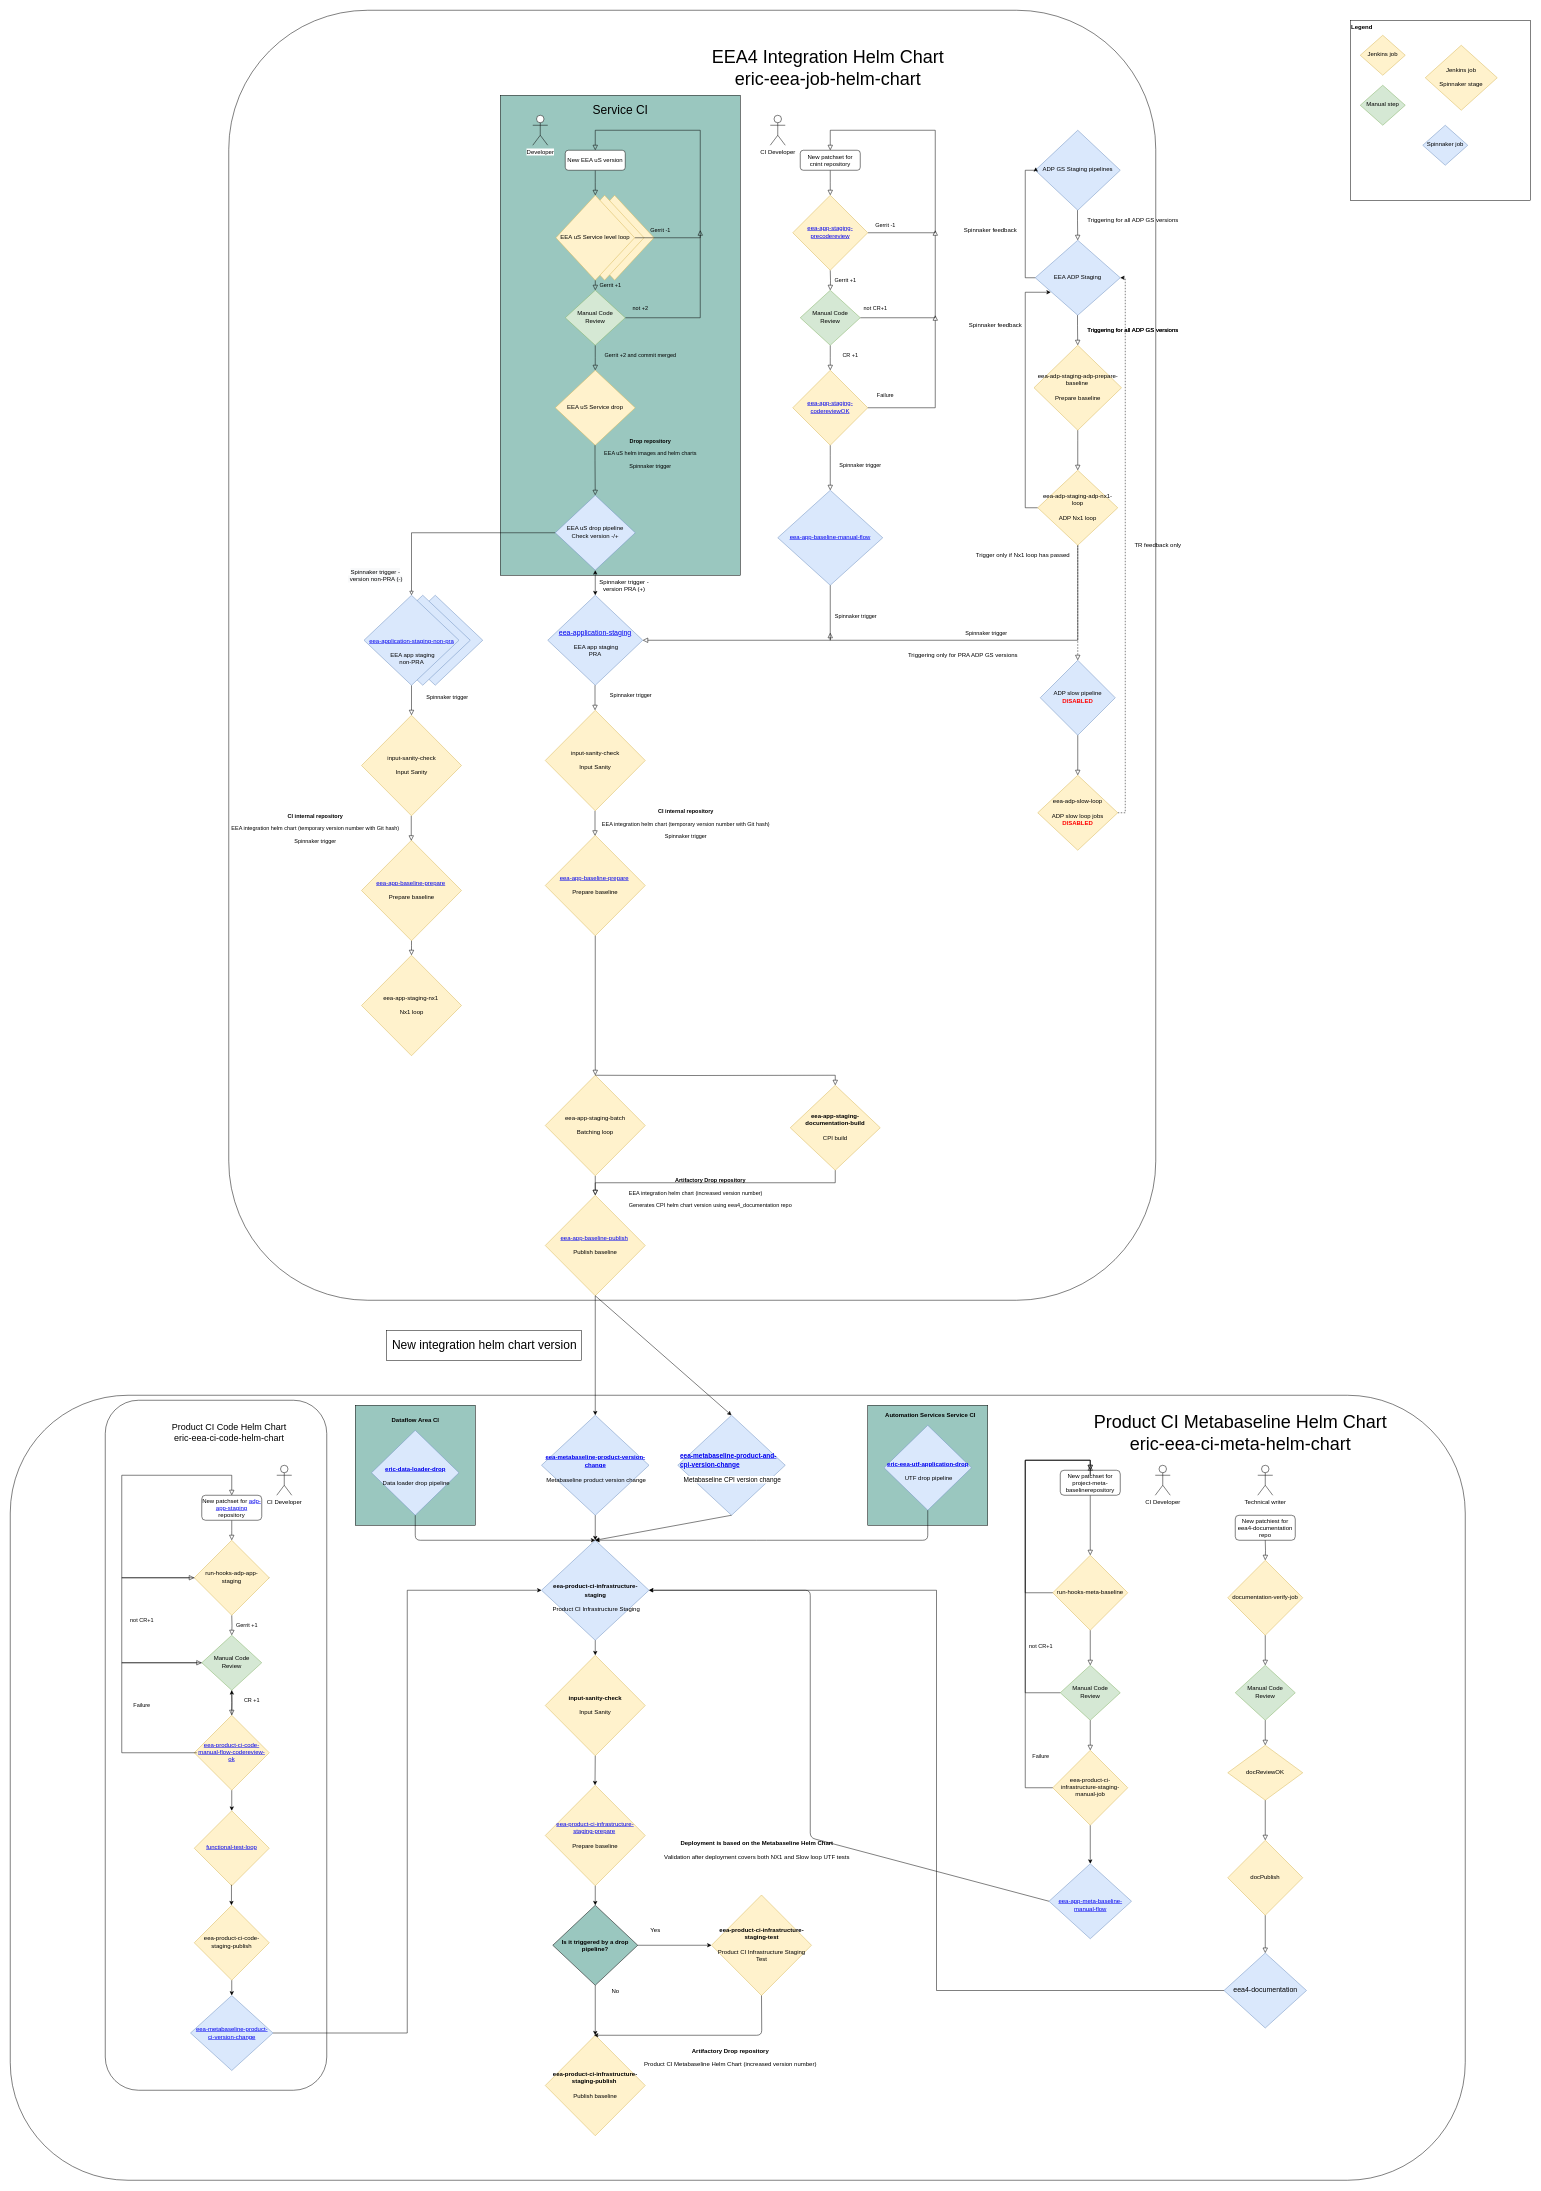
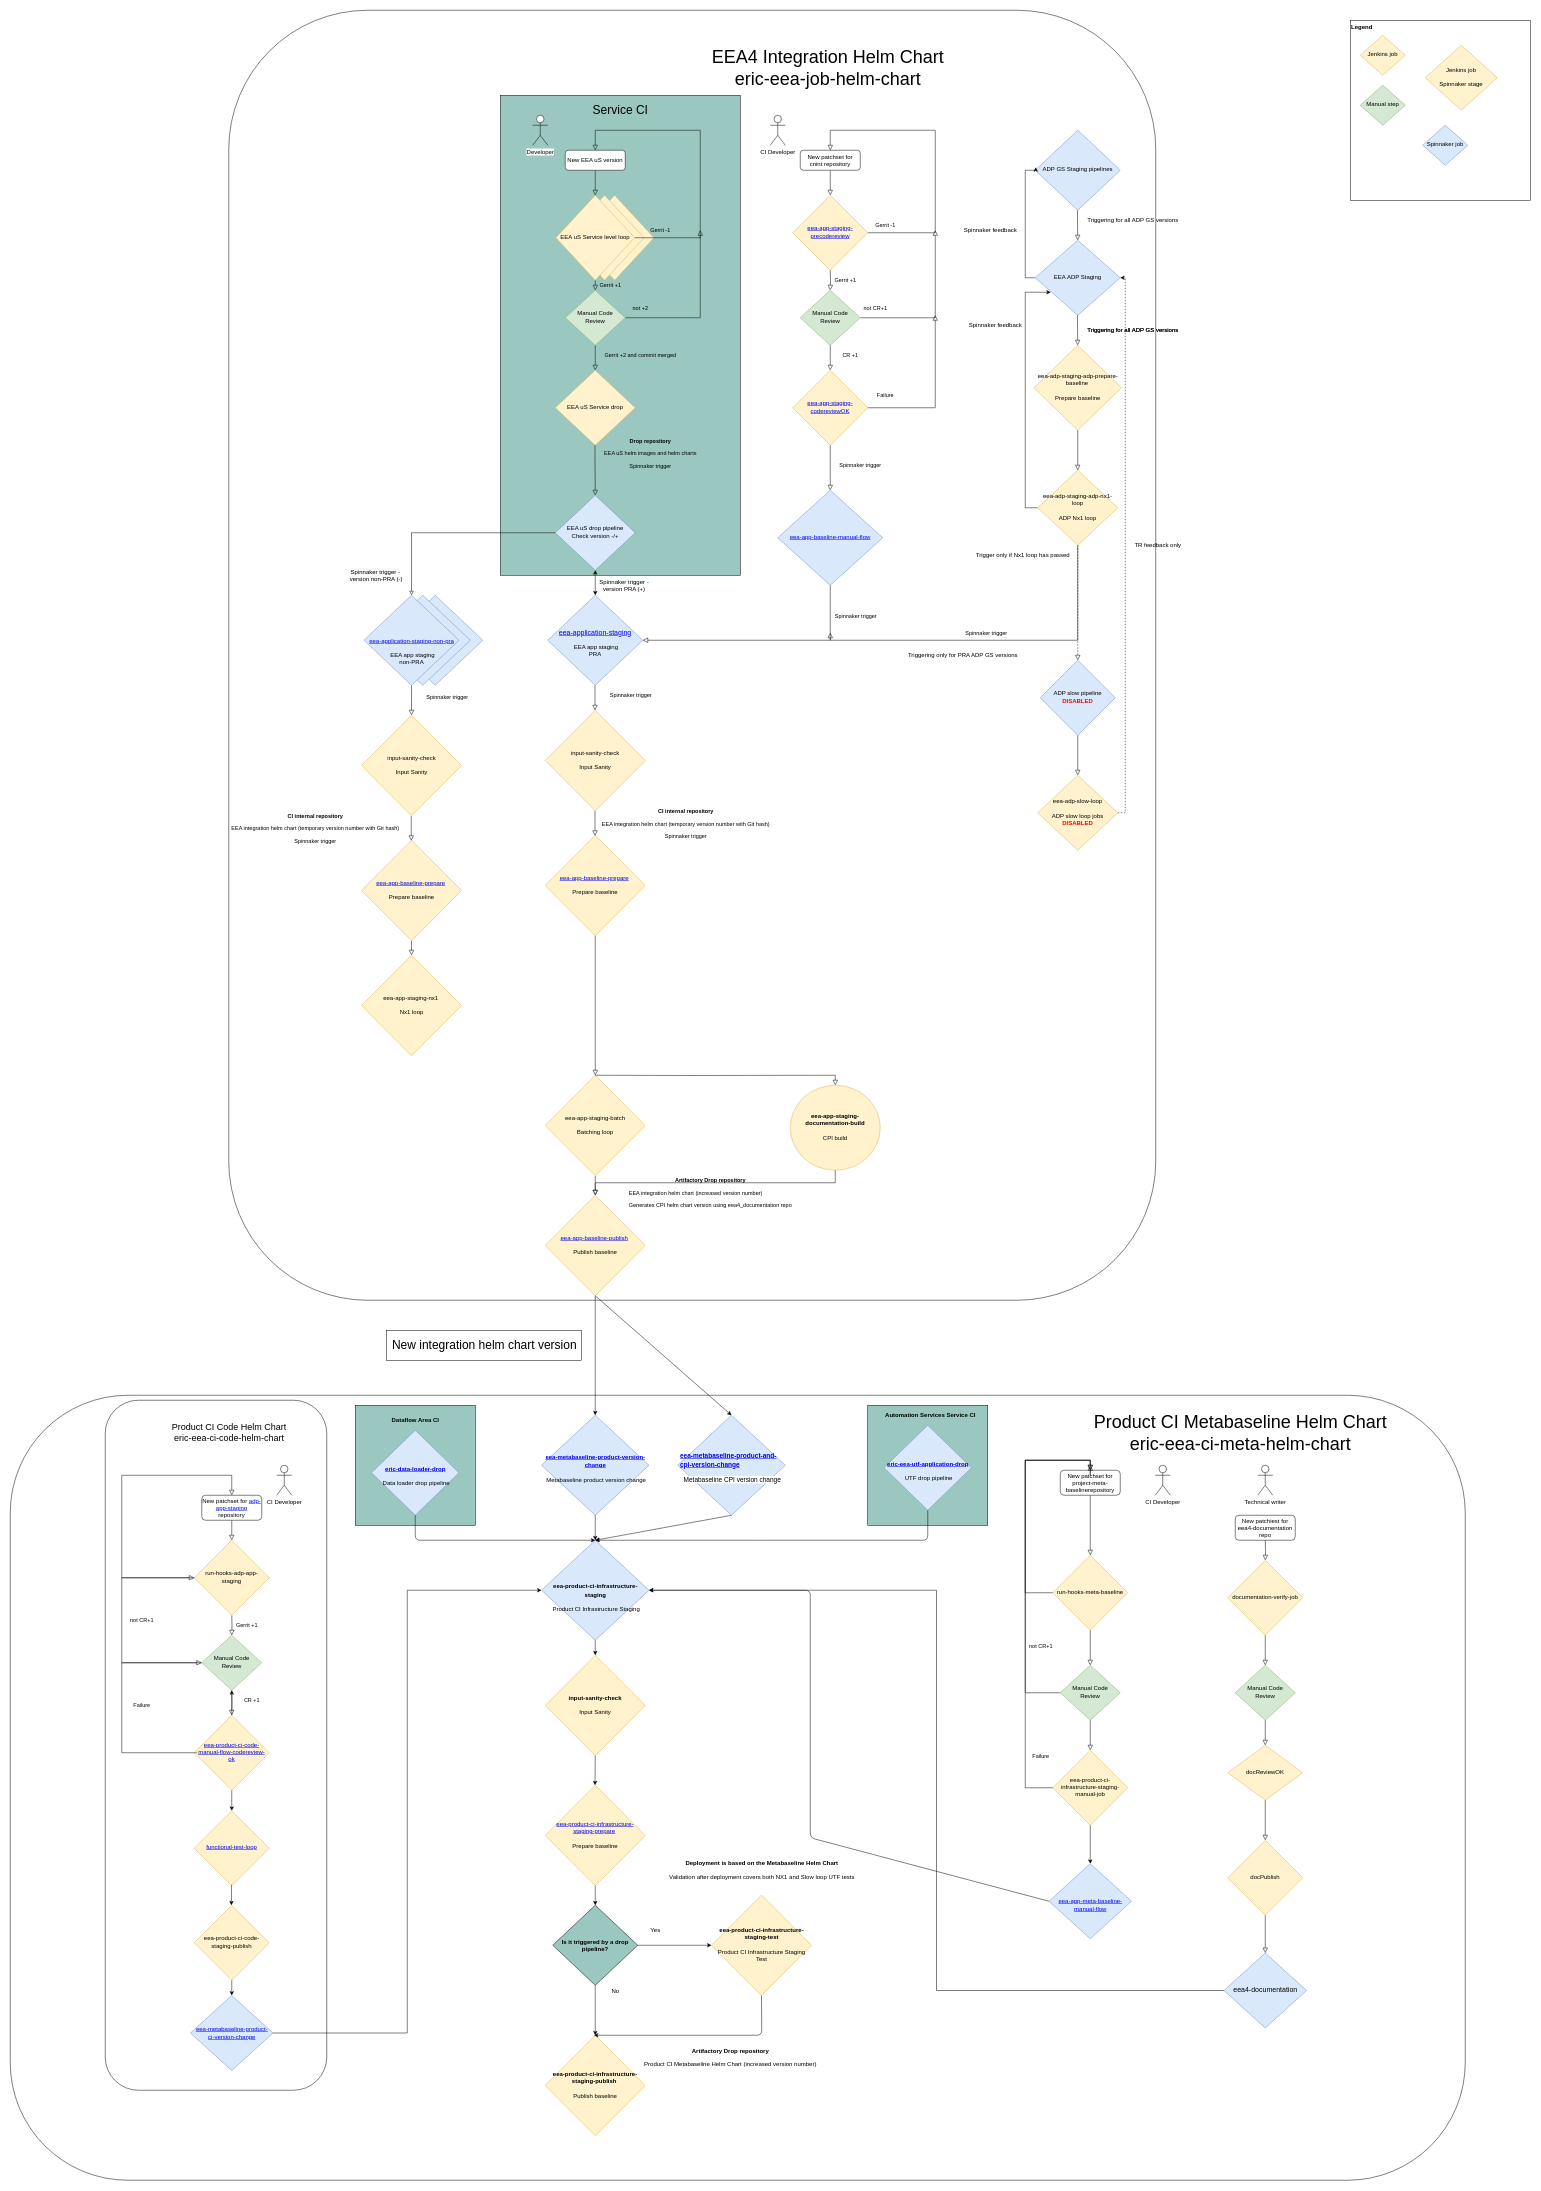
(835, 1128) -> (835, 1128)
(757, 1853) -> (762, 1873)
